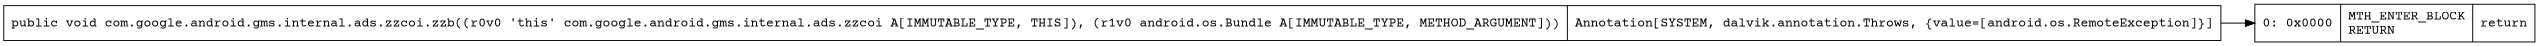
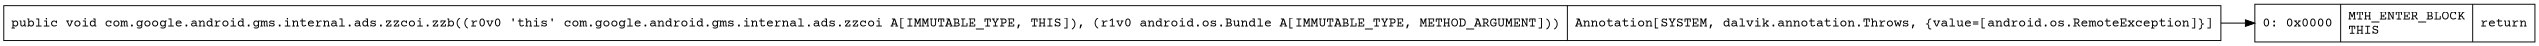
(2372, 30) -> (2364, 30)
